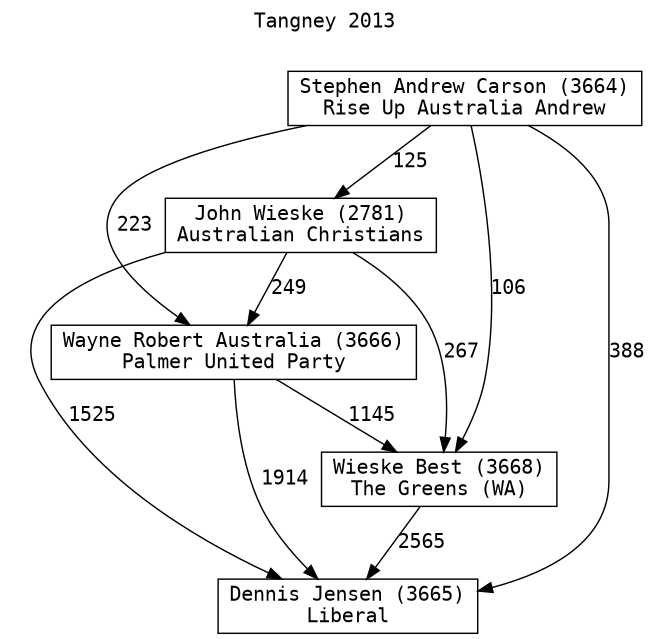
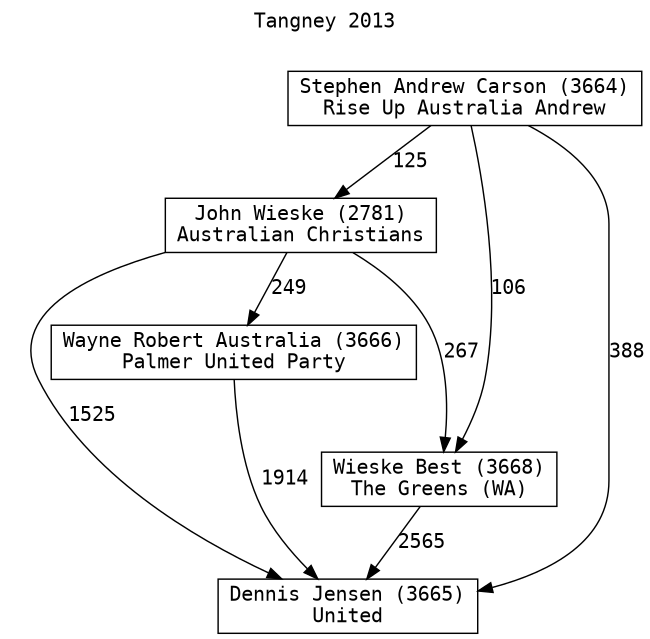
(139, 180) -> none
(330, 412) -> none
(348, 606) -> (348, 606)
